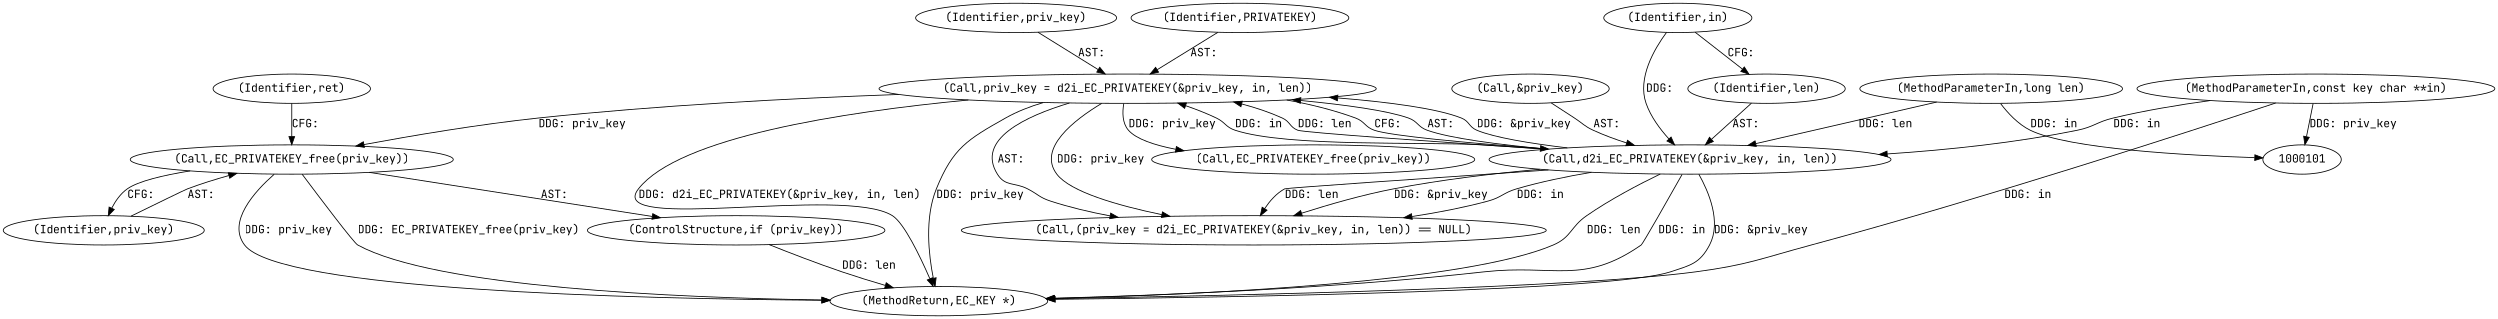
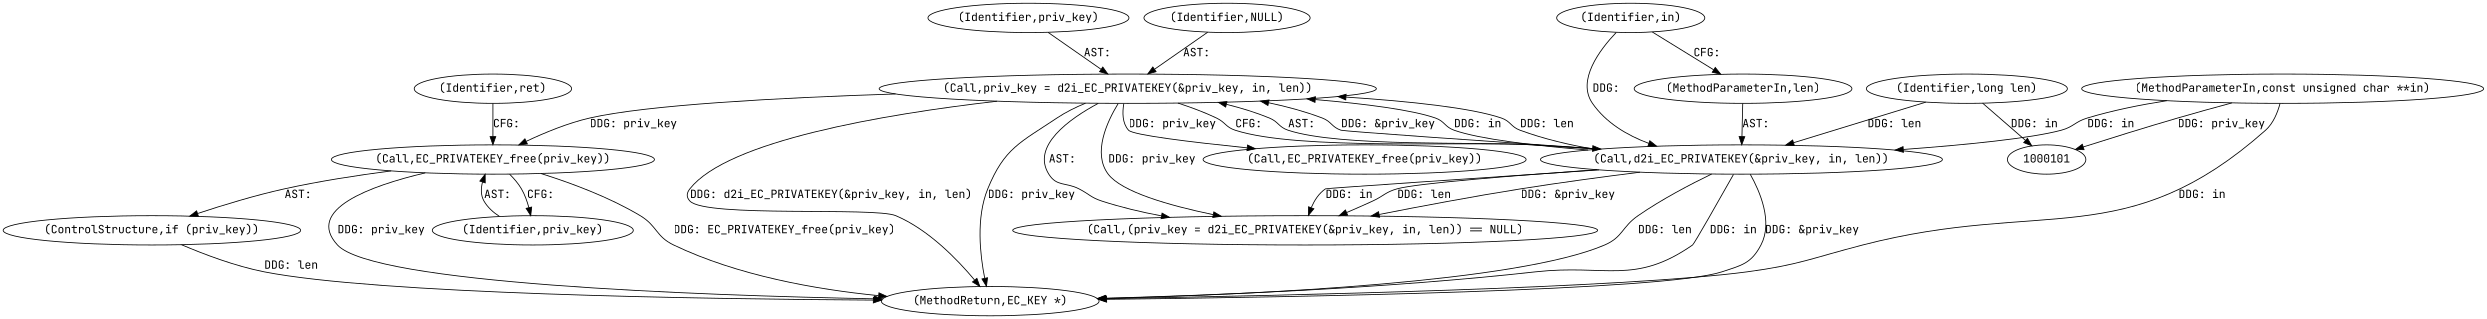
(1240, 18) -> (1227, 18)
(1531, 89) -> none
(1767, 89) -> (1743, 89)
(1991, 89) -> (1967, 89)
(2316, 89) -> (2283, 89)
